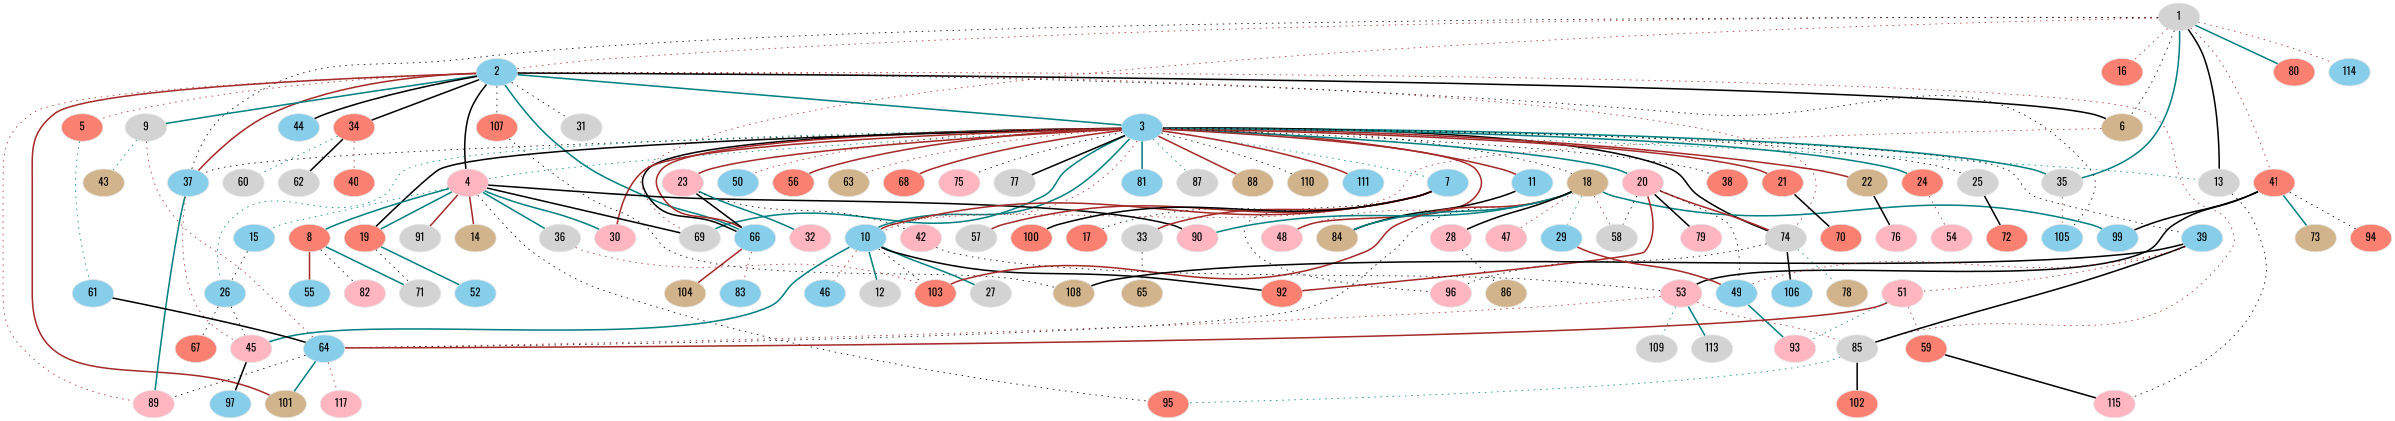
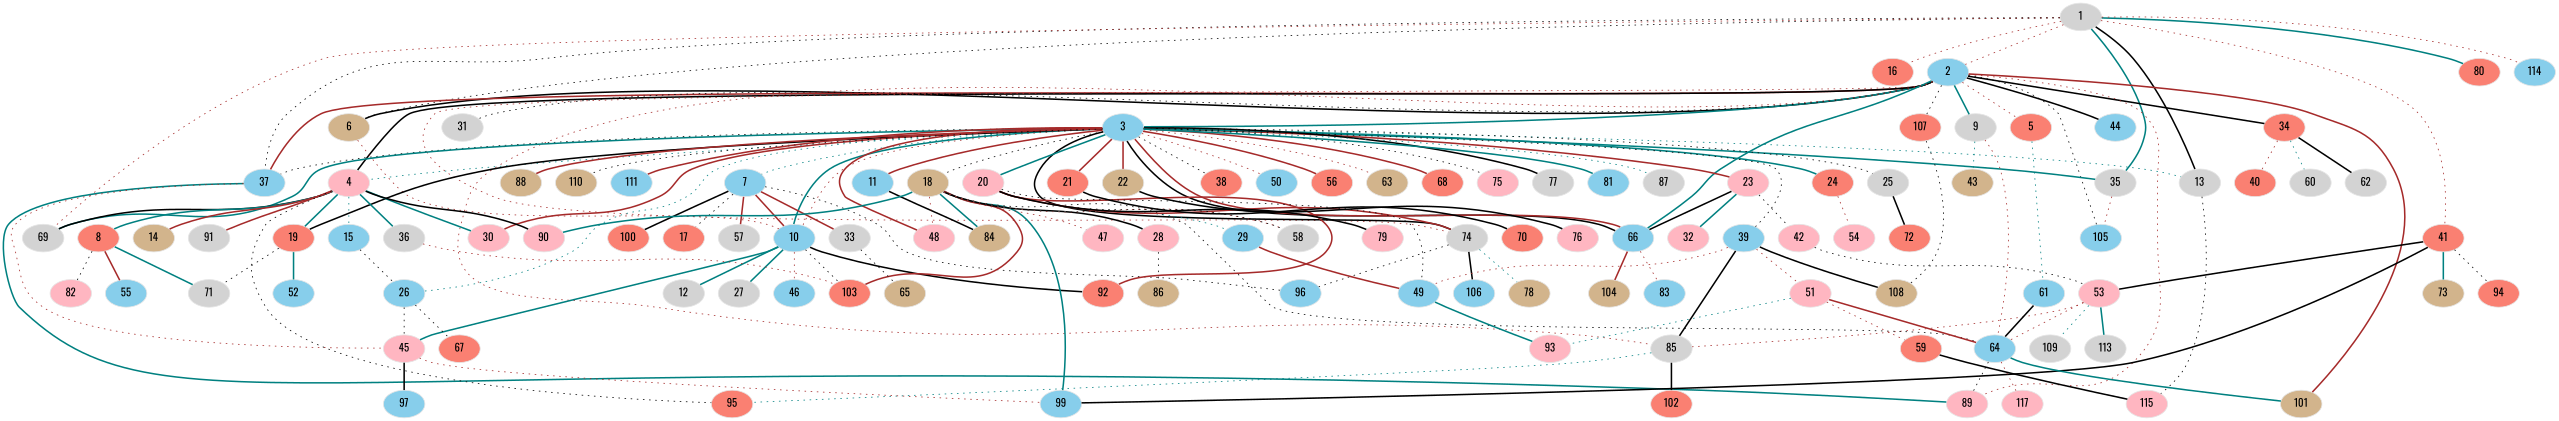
(1451, 293) -> (1300, 293)
none -> (729, 387)
